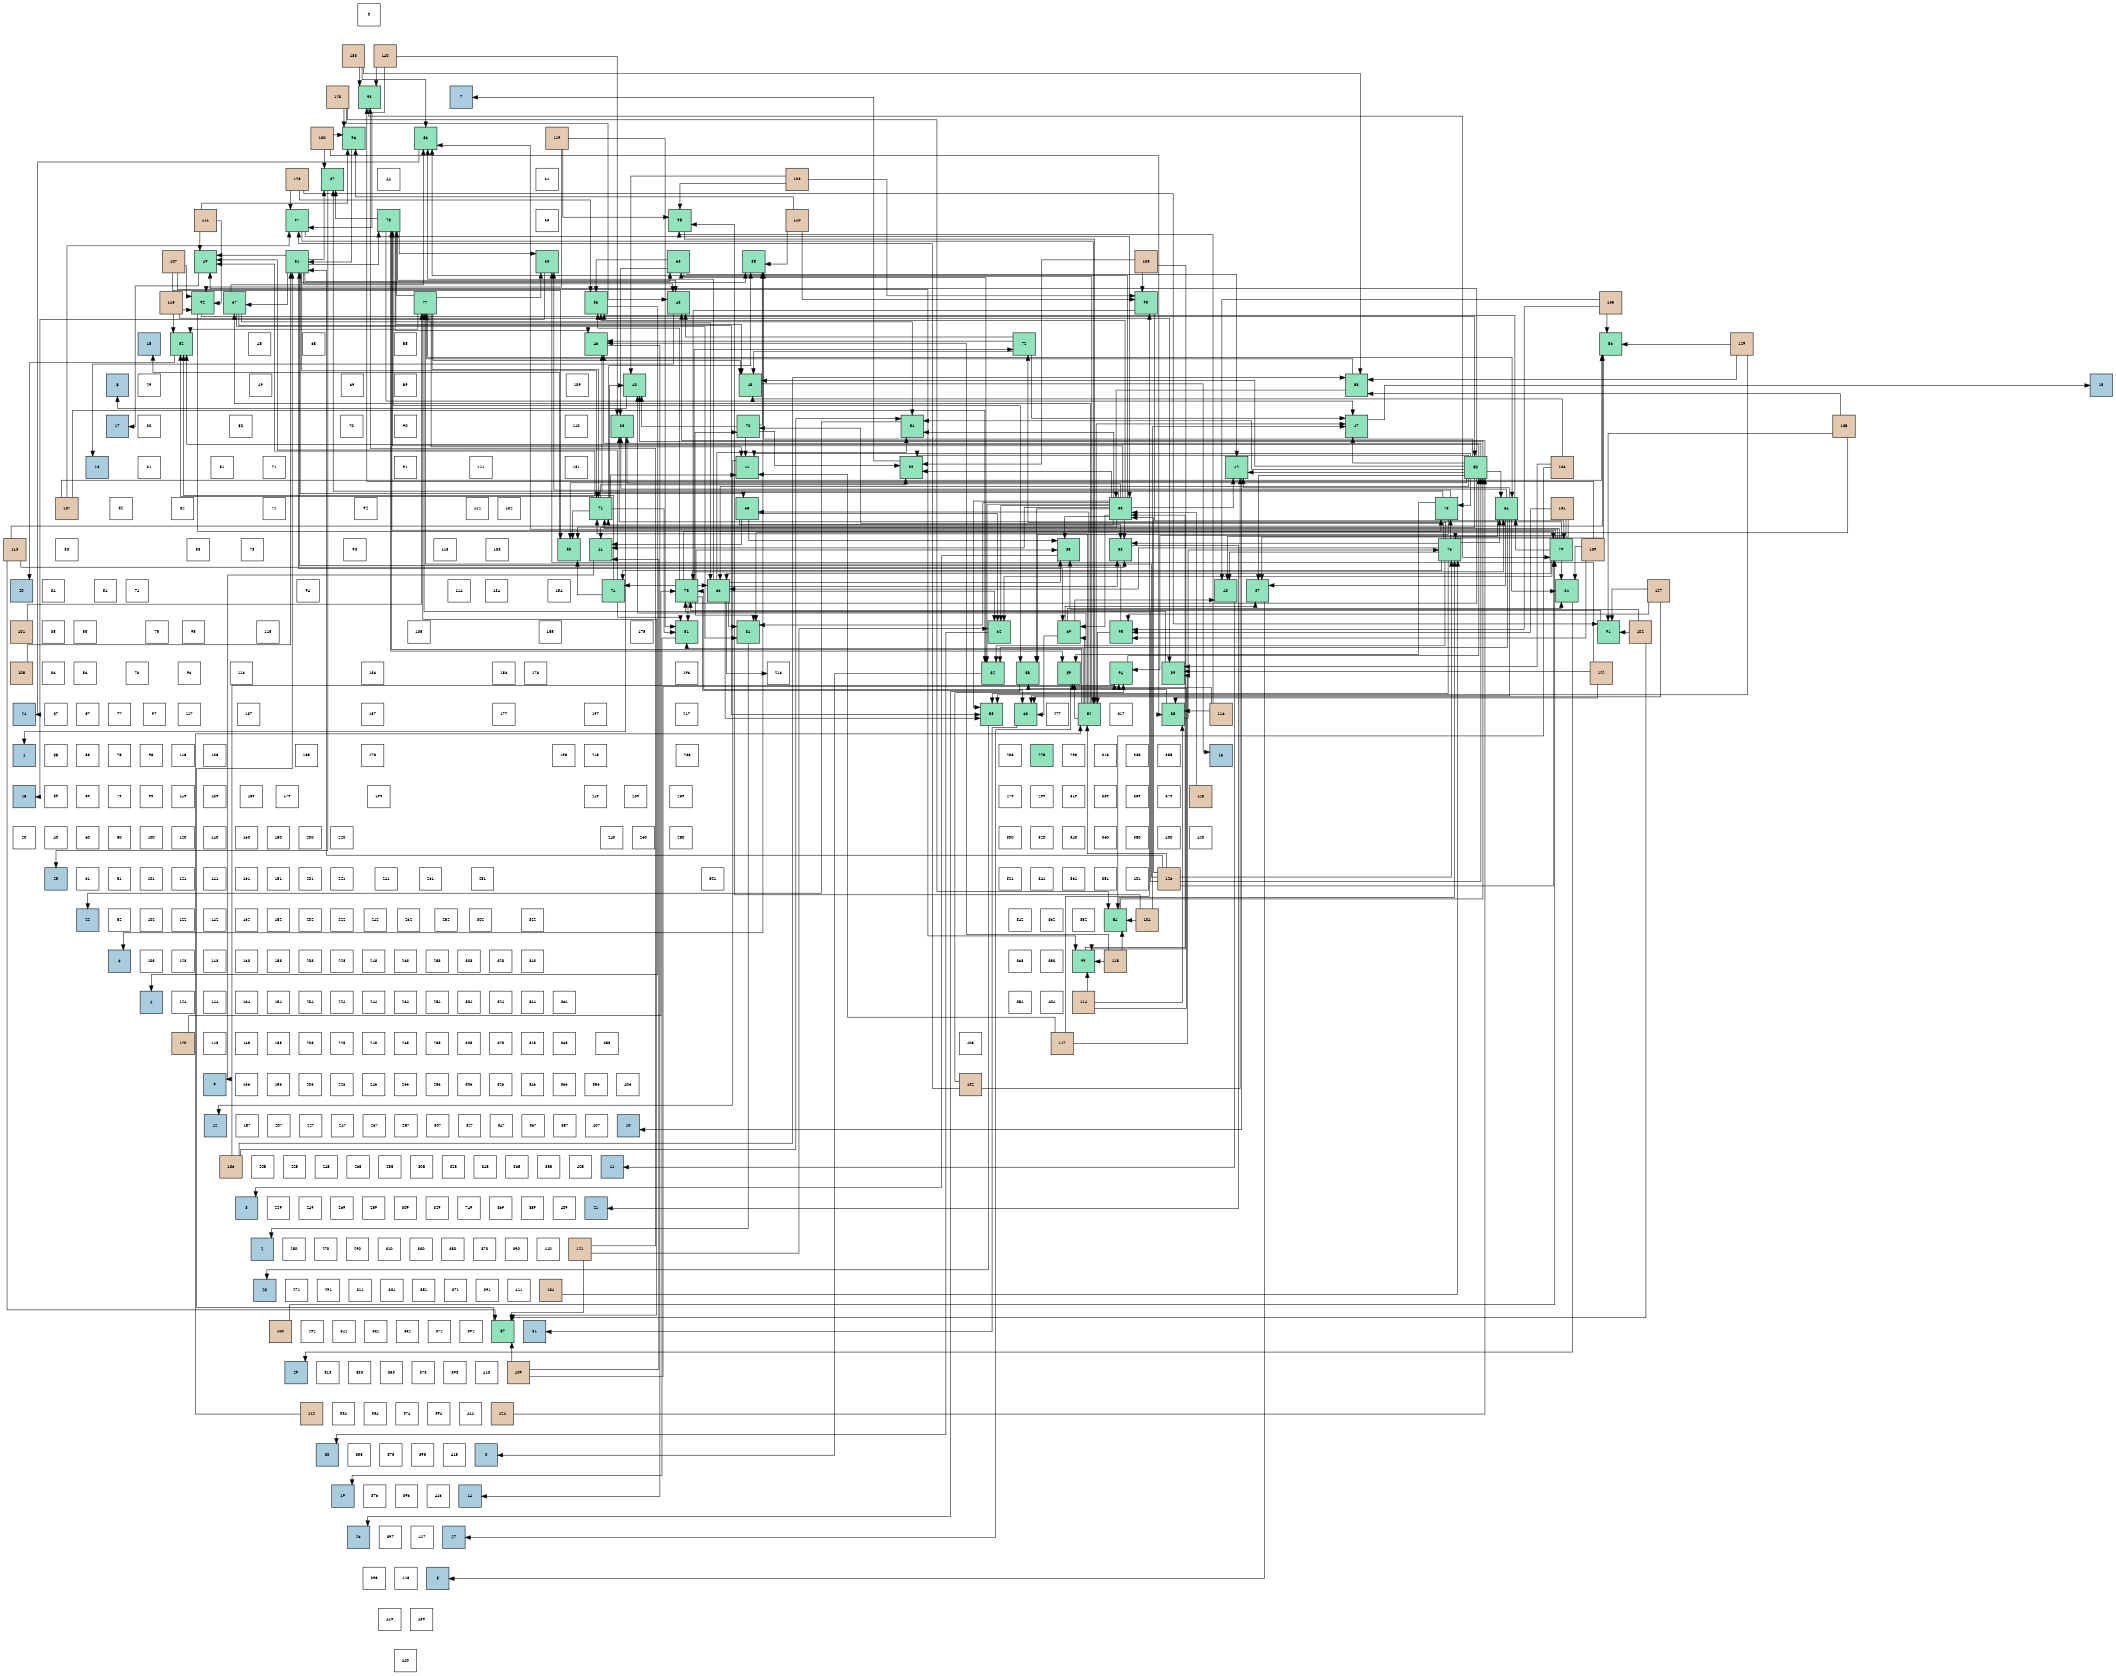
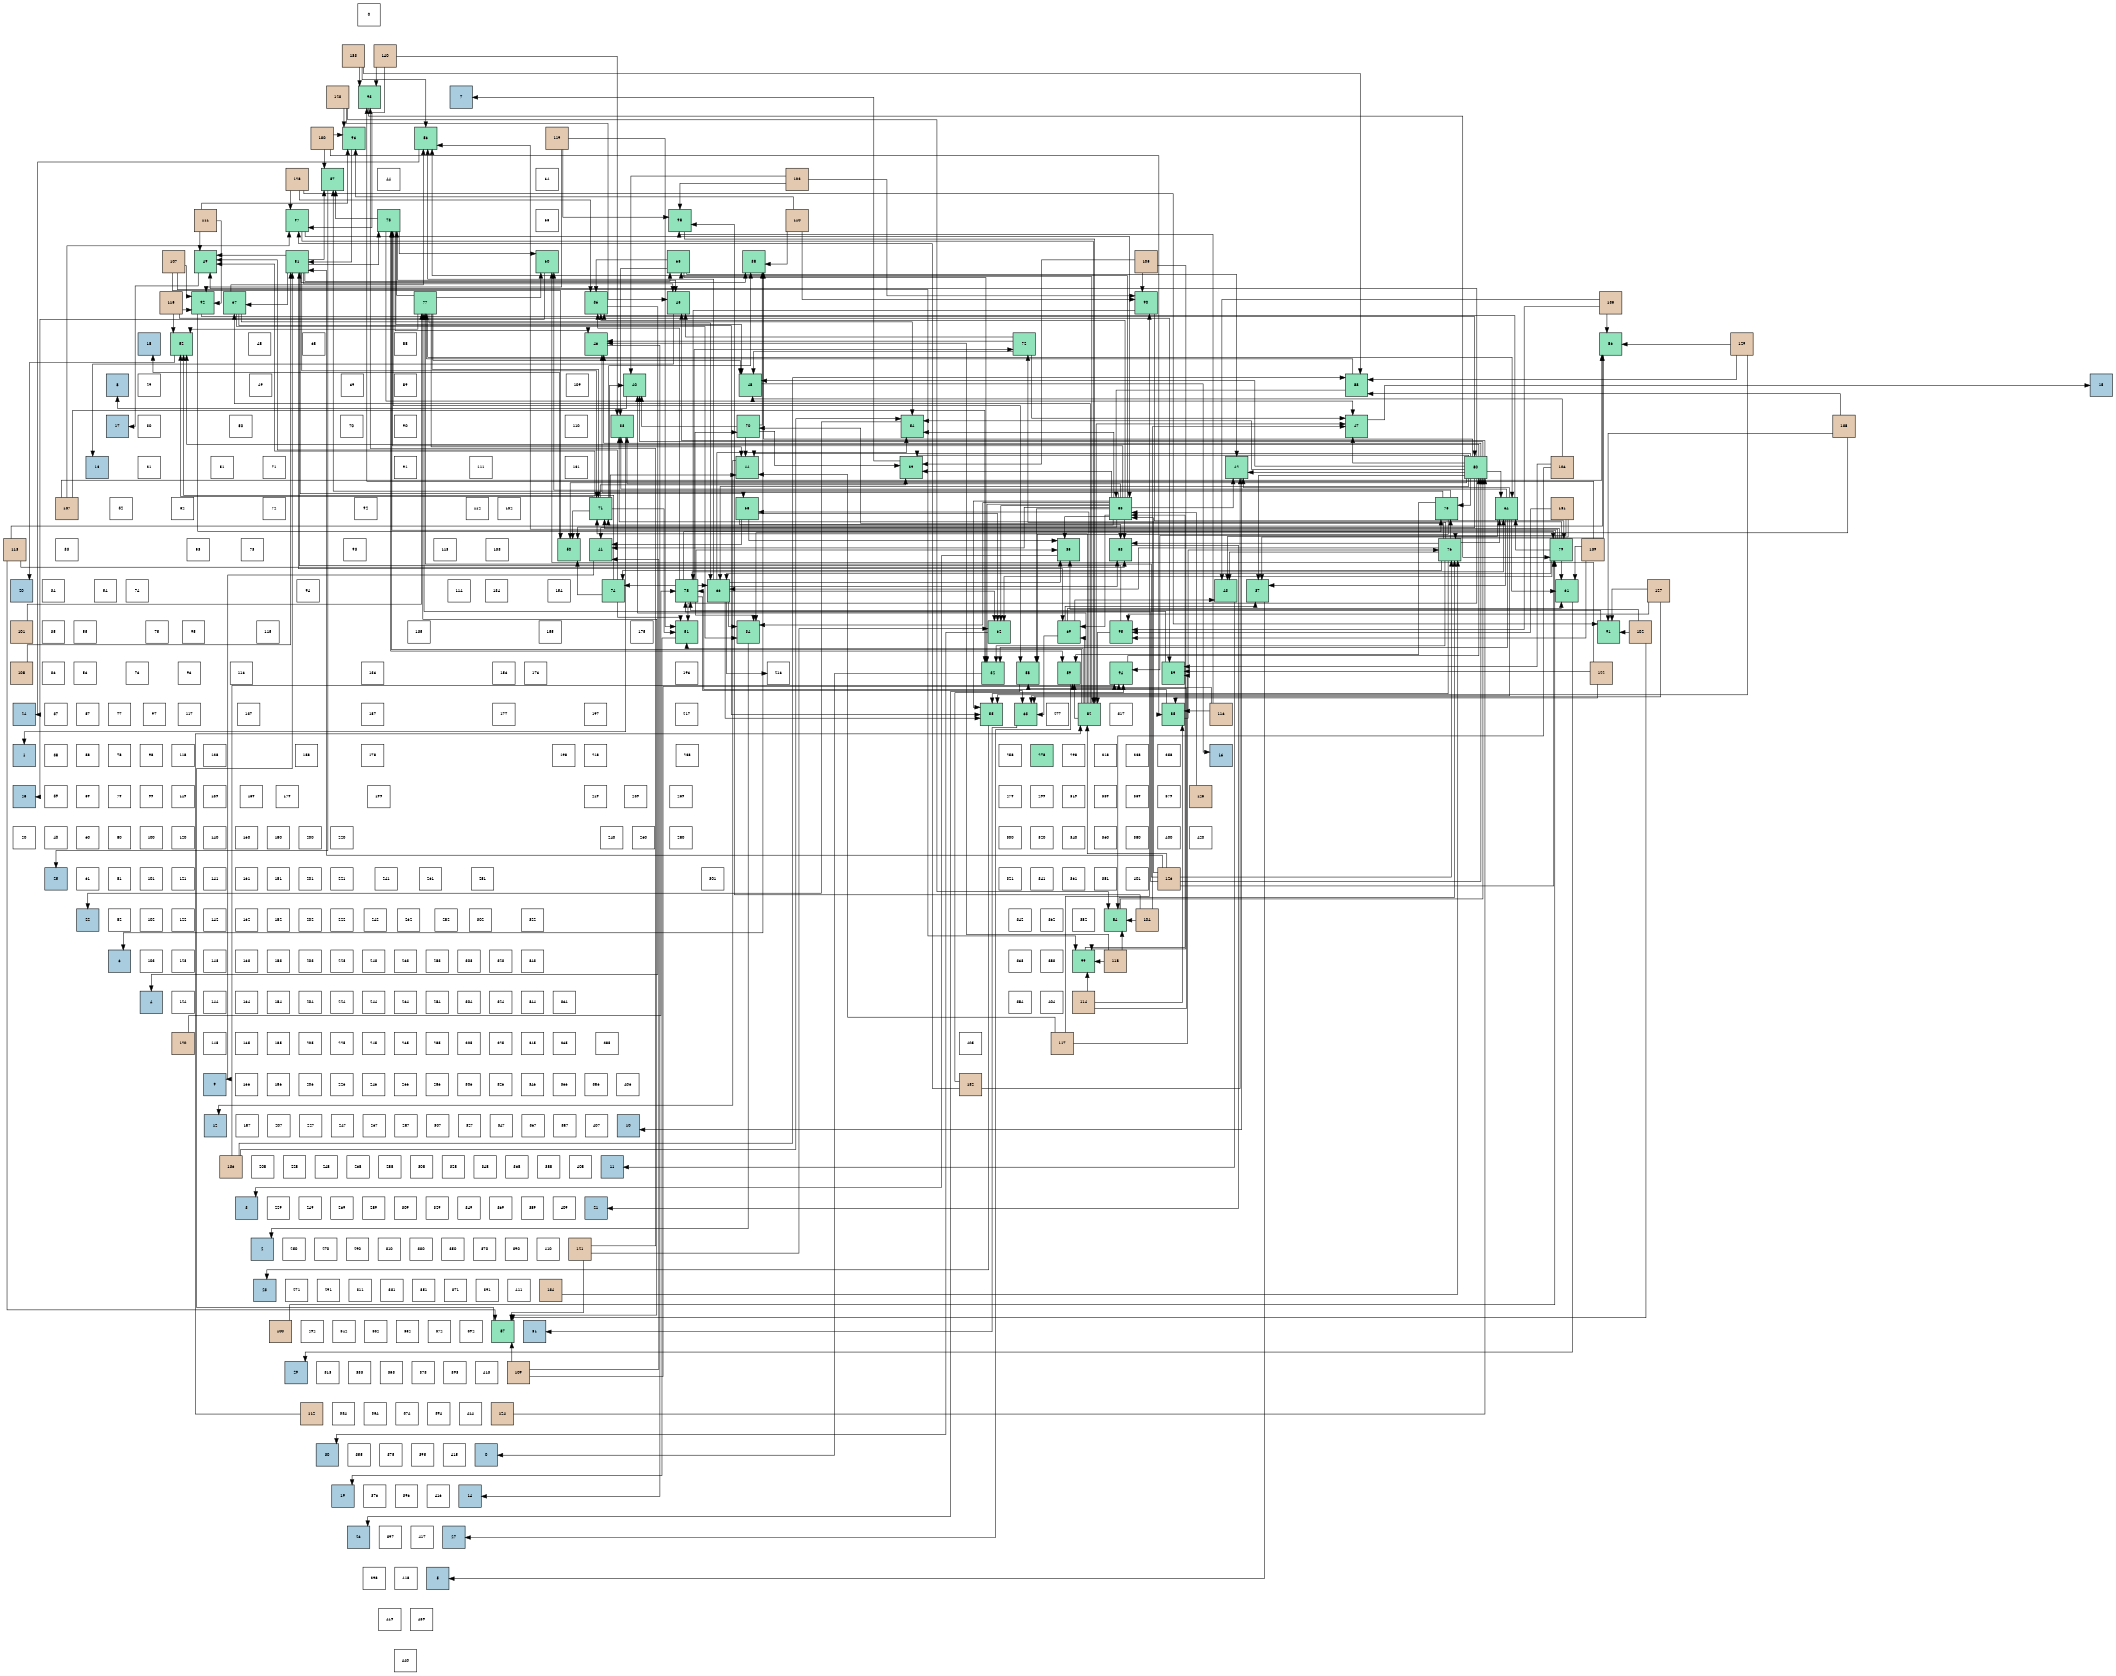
(469, 1208) -> (469, 1208)
